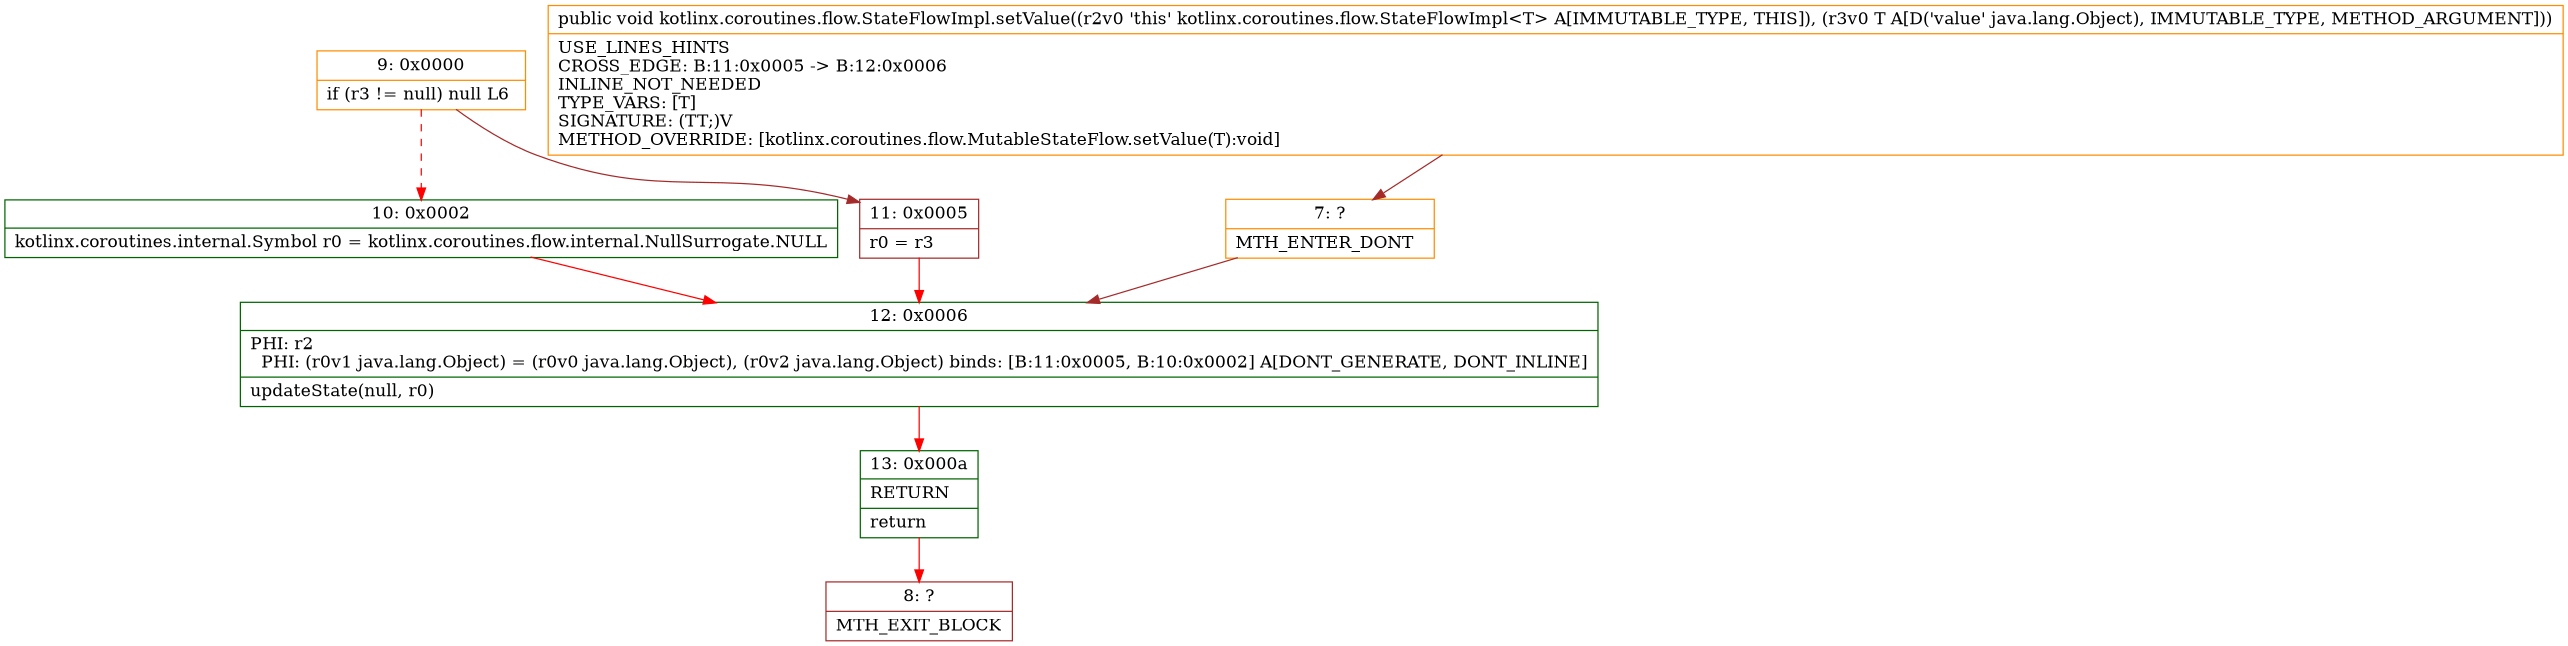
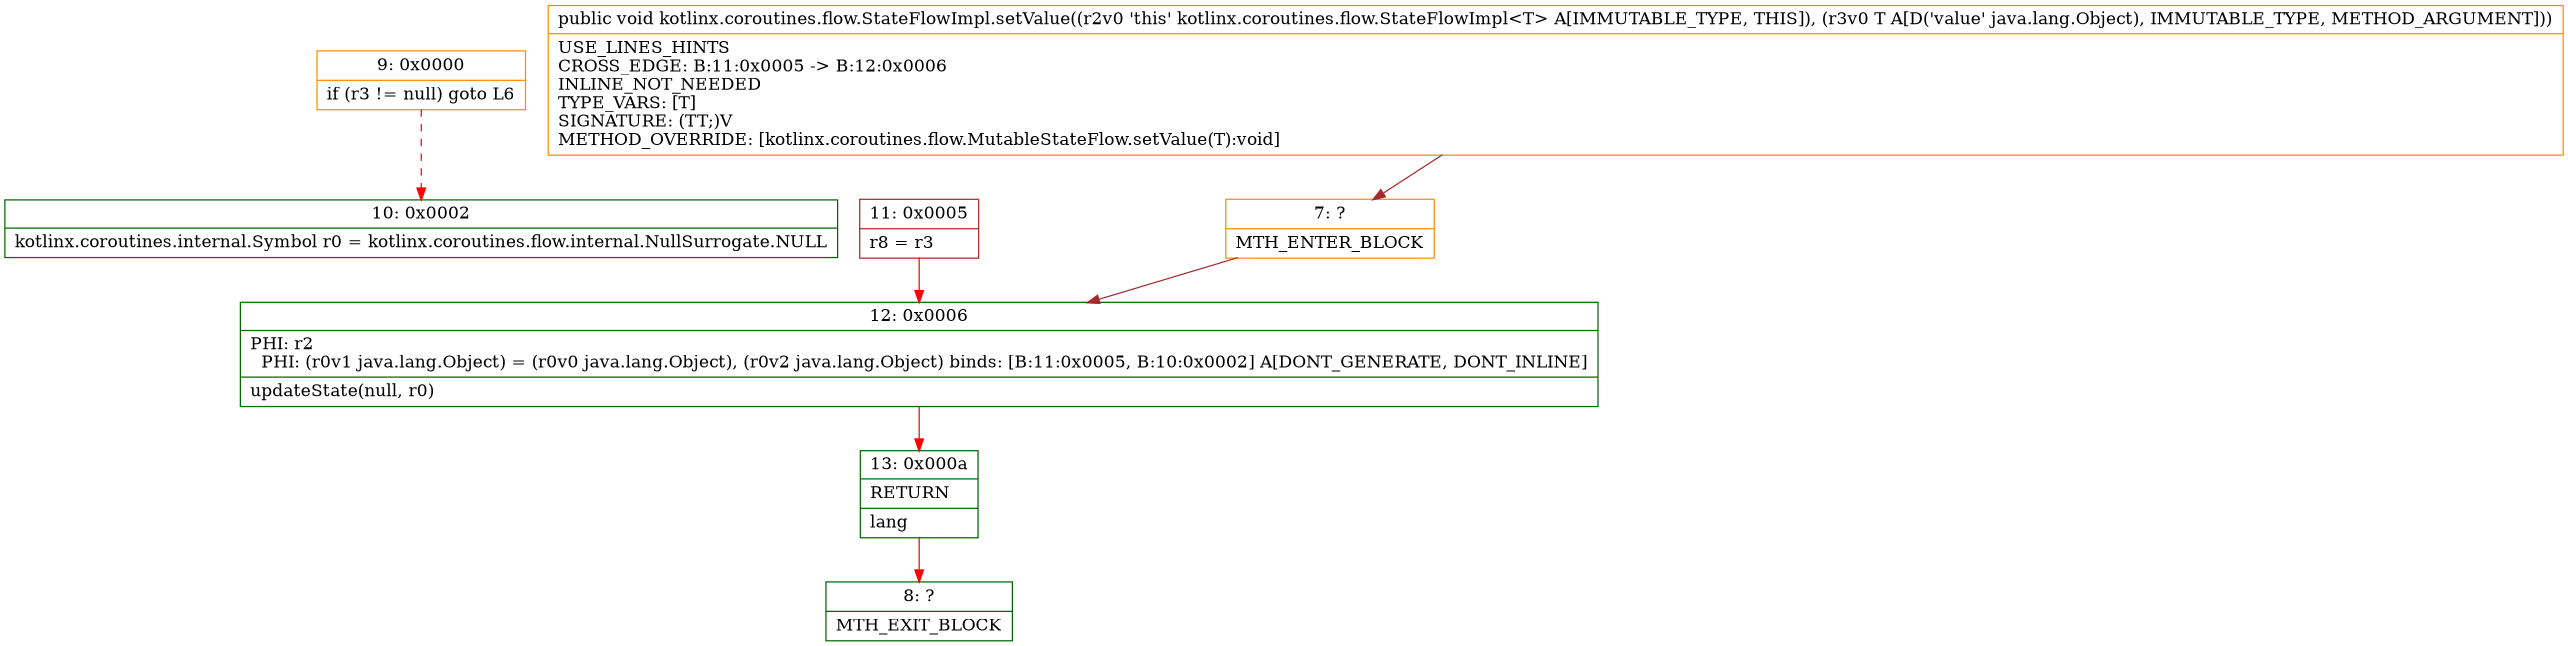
(418, 94) -> (421, 94)
(645, 180) -> none
(902, 243) -> (902, 243)
(1324, 243) -> (1330, 243)
(617, 278) -> none
(898, 522) -> (889, 522)
(919, 611) -> (919, 611)
